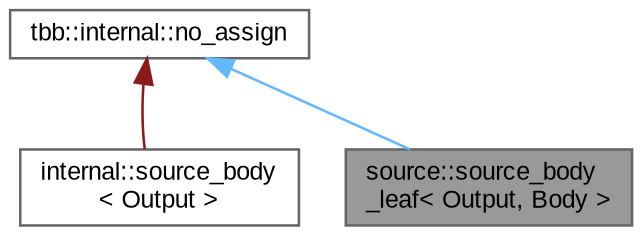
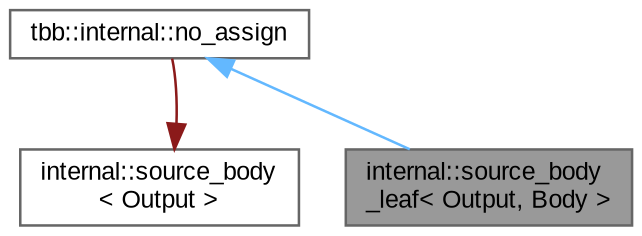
(143, 117) -> (176, 91)
(489, 187) -> (489, 187)
